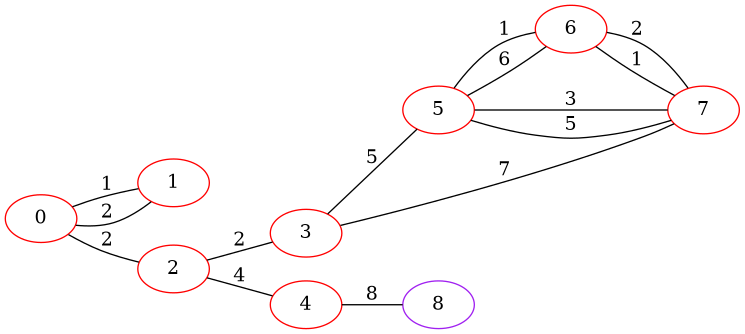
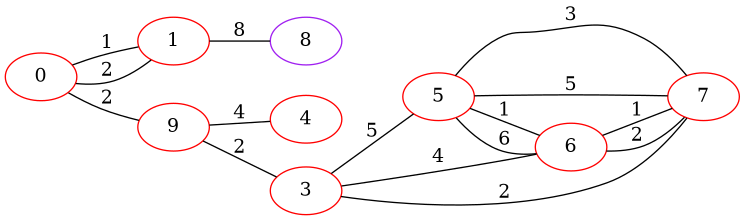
(505, 170) -> (505, 193)
none -> (439, 171)
(174, 269) -> (174, 127)
(372, 305) -> (240, 41)
